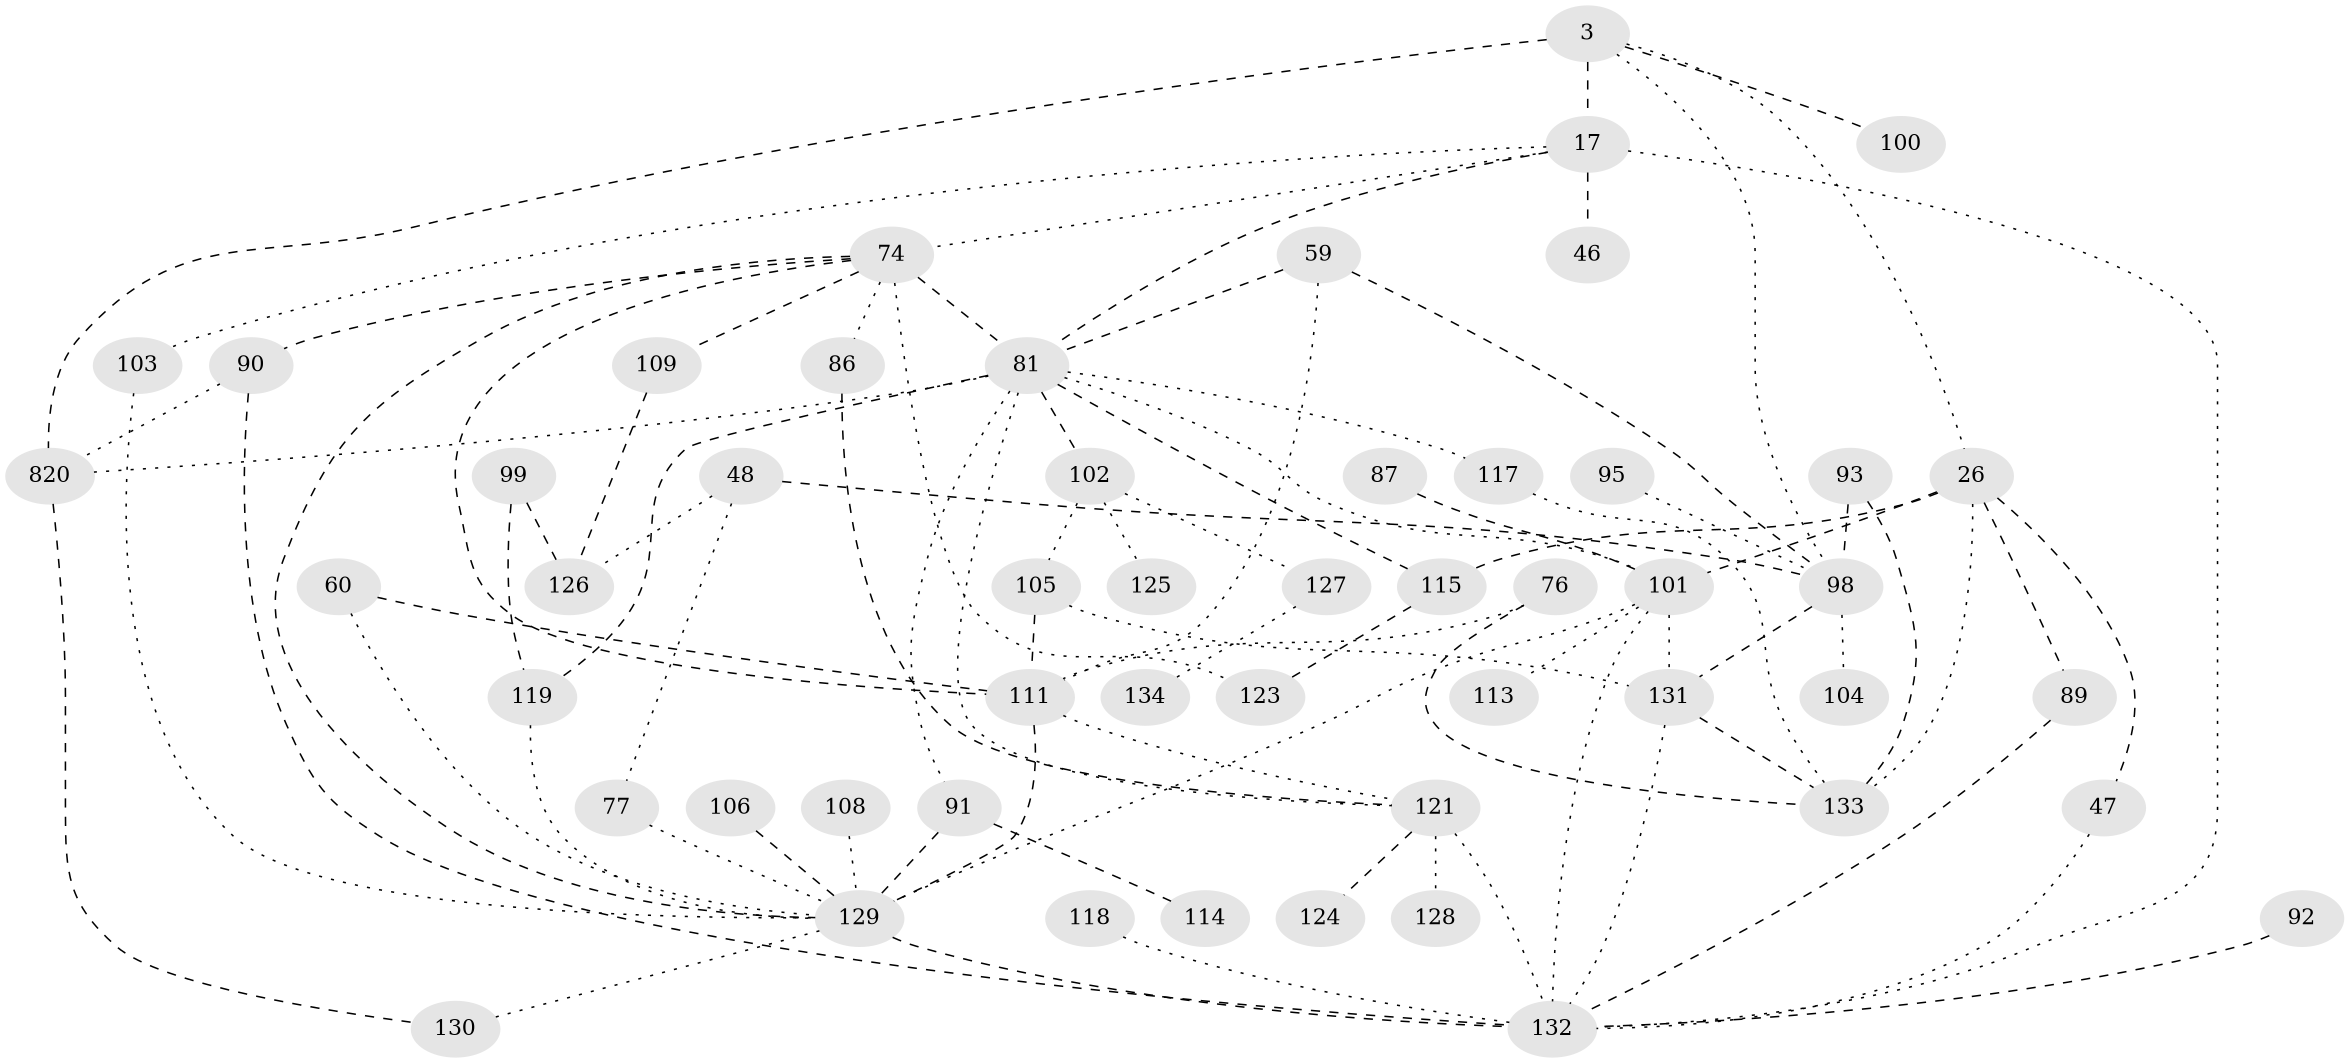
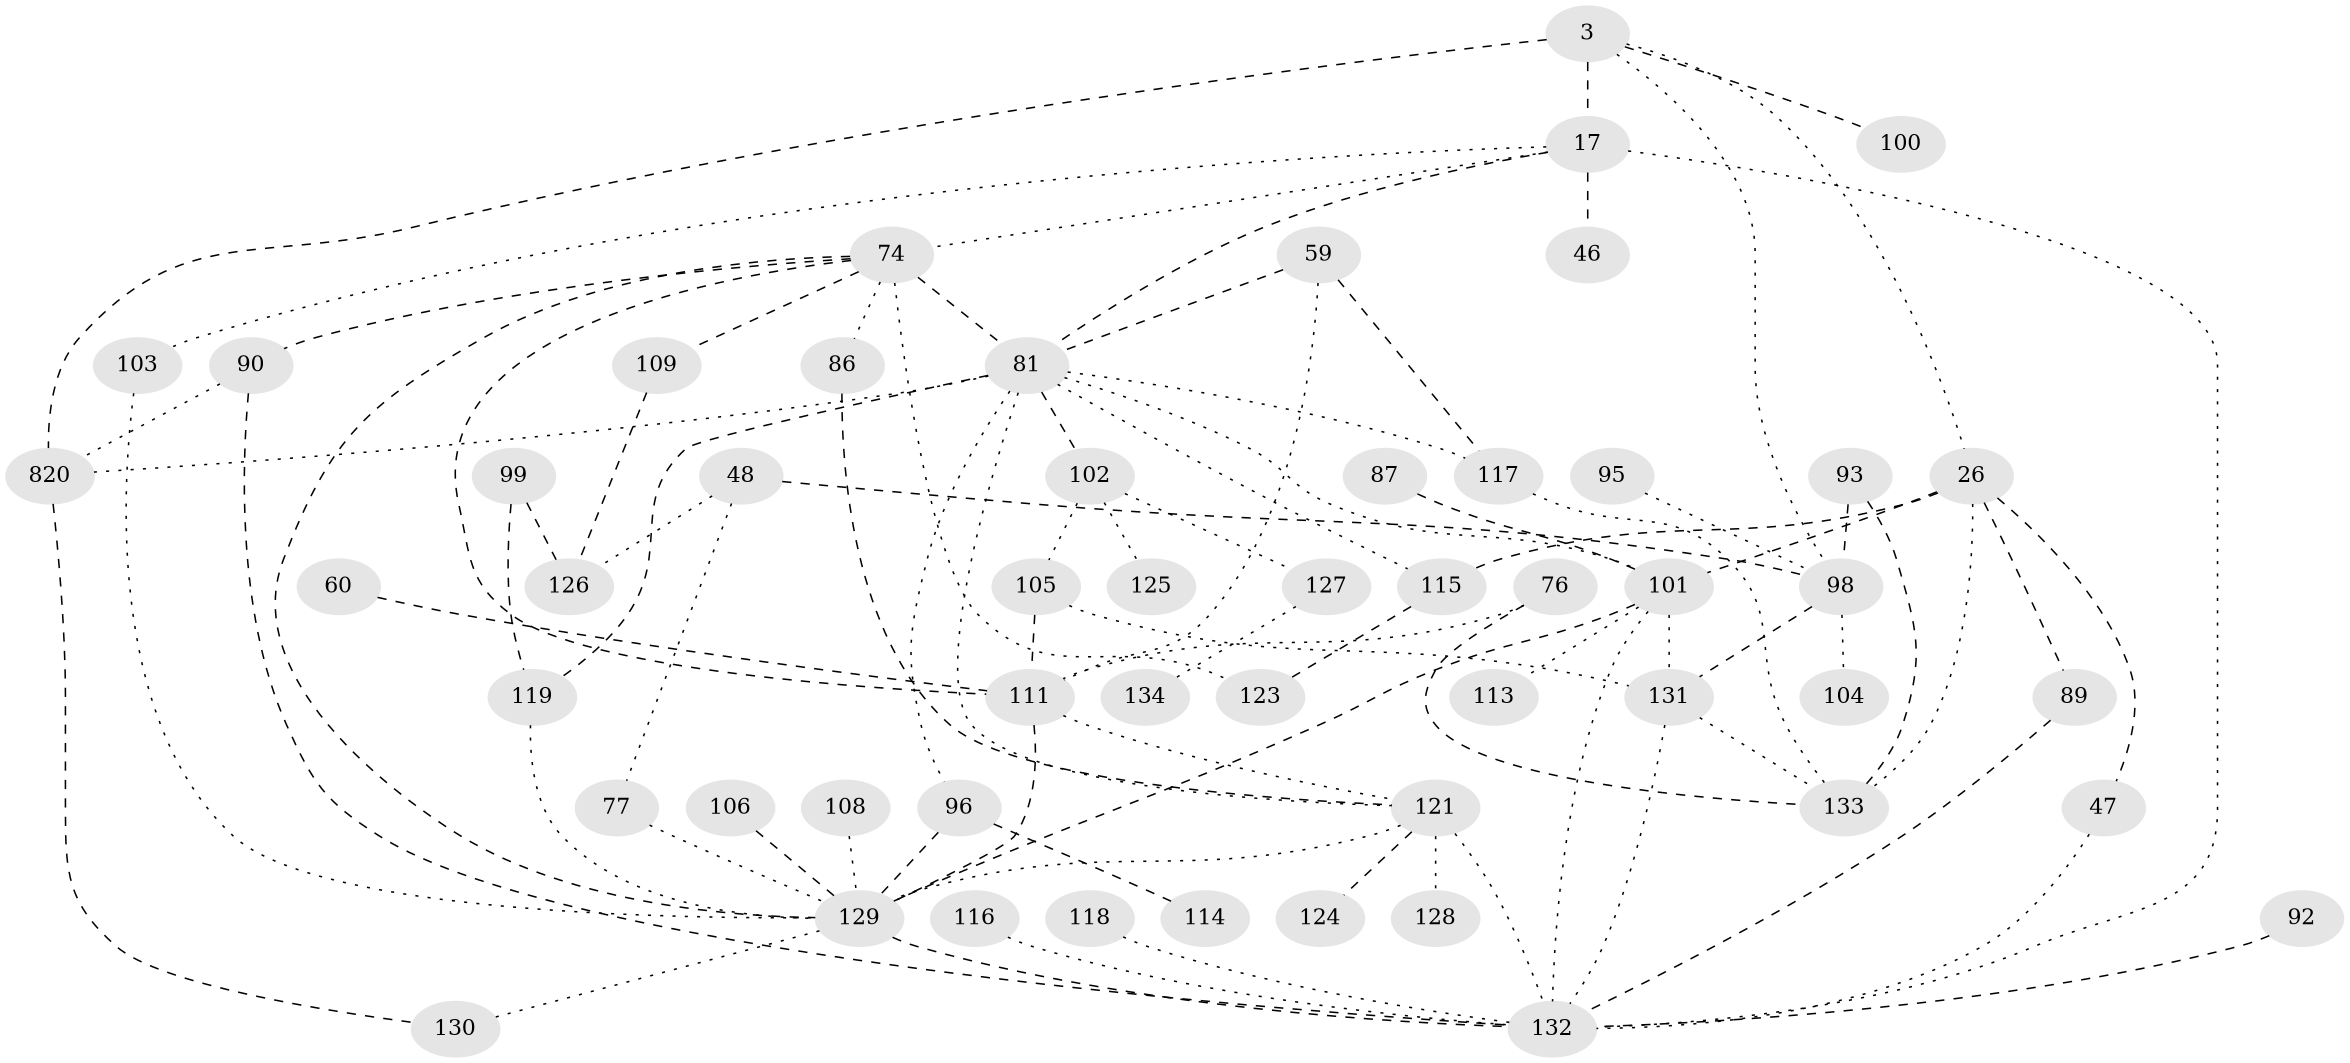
(1594, 402) -> (1409, 365)
(1231, 479) -> (1231, 479)
(1263, 749) -> (1263, 749)
(1757, 753) -> (1757, 753)
(959, 808) -> (959, 808)
(535, 838) -> (1146, 861)
none -> (975, 919)
